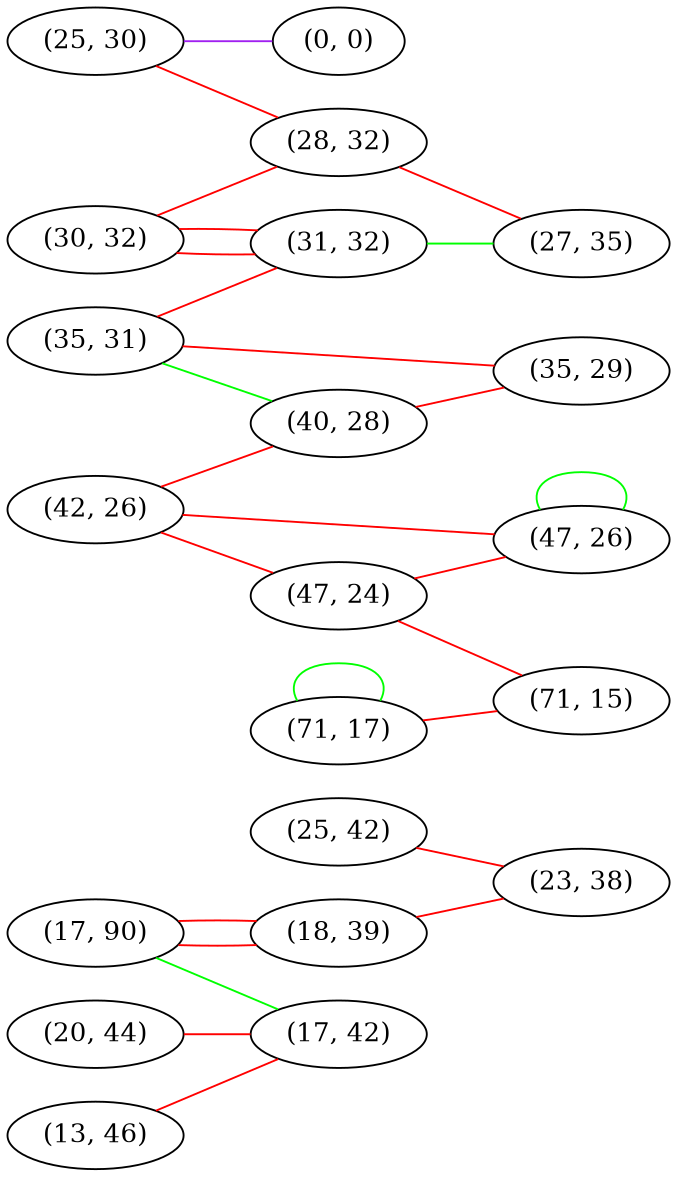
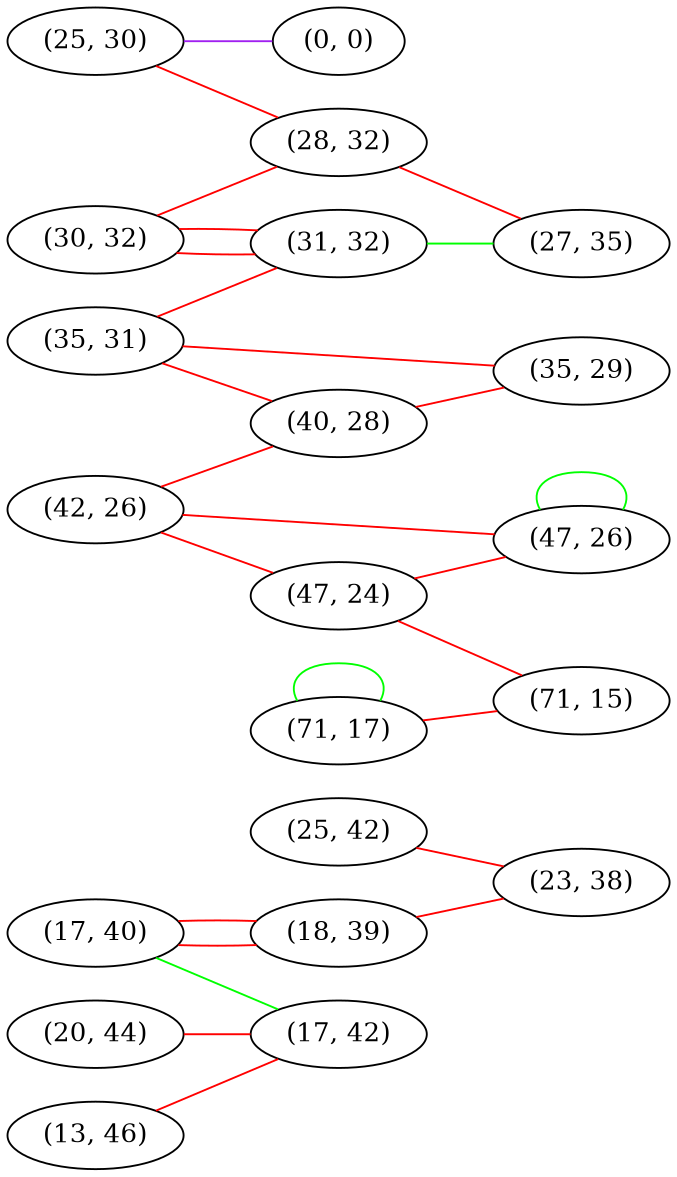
(217, 382) -> (217, 382)
(96, 933) -> (96, 933)
